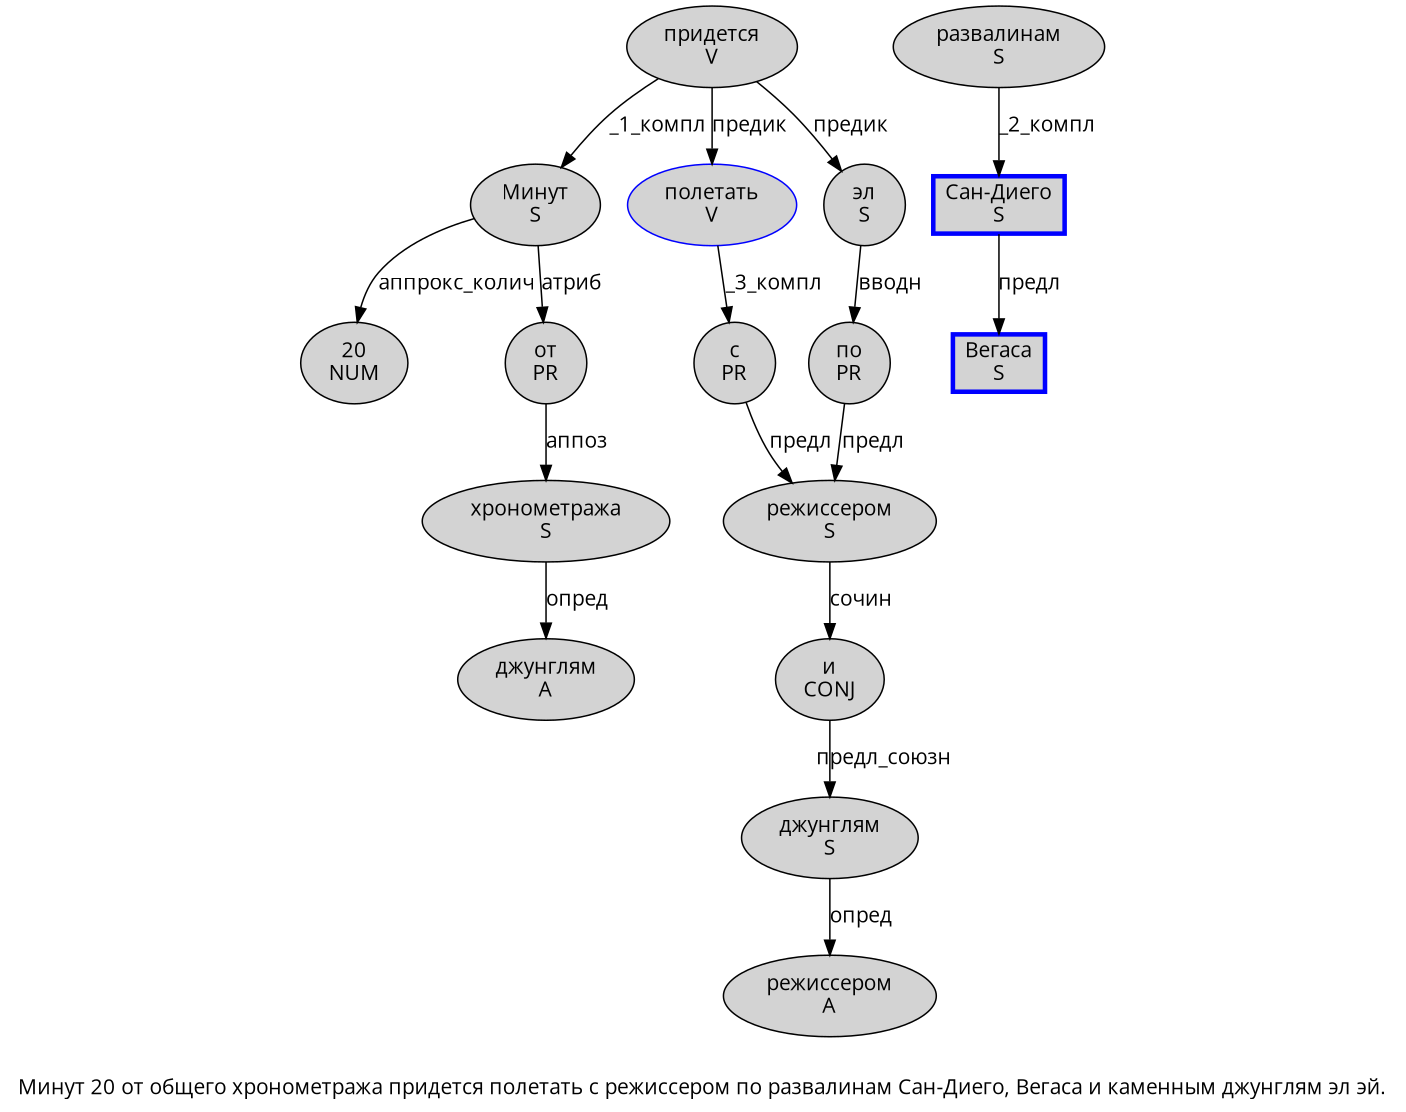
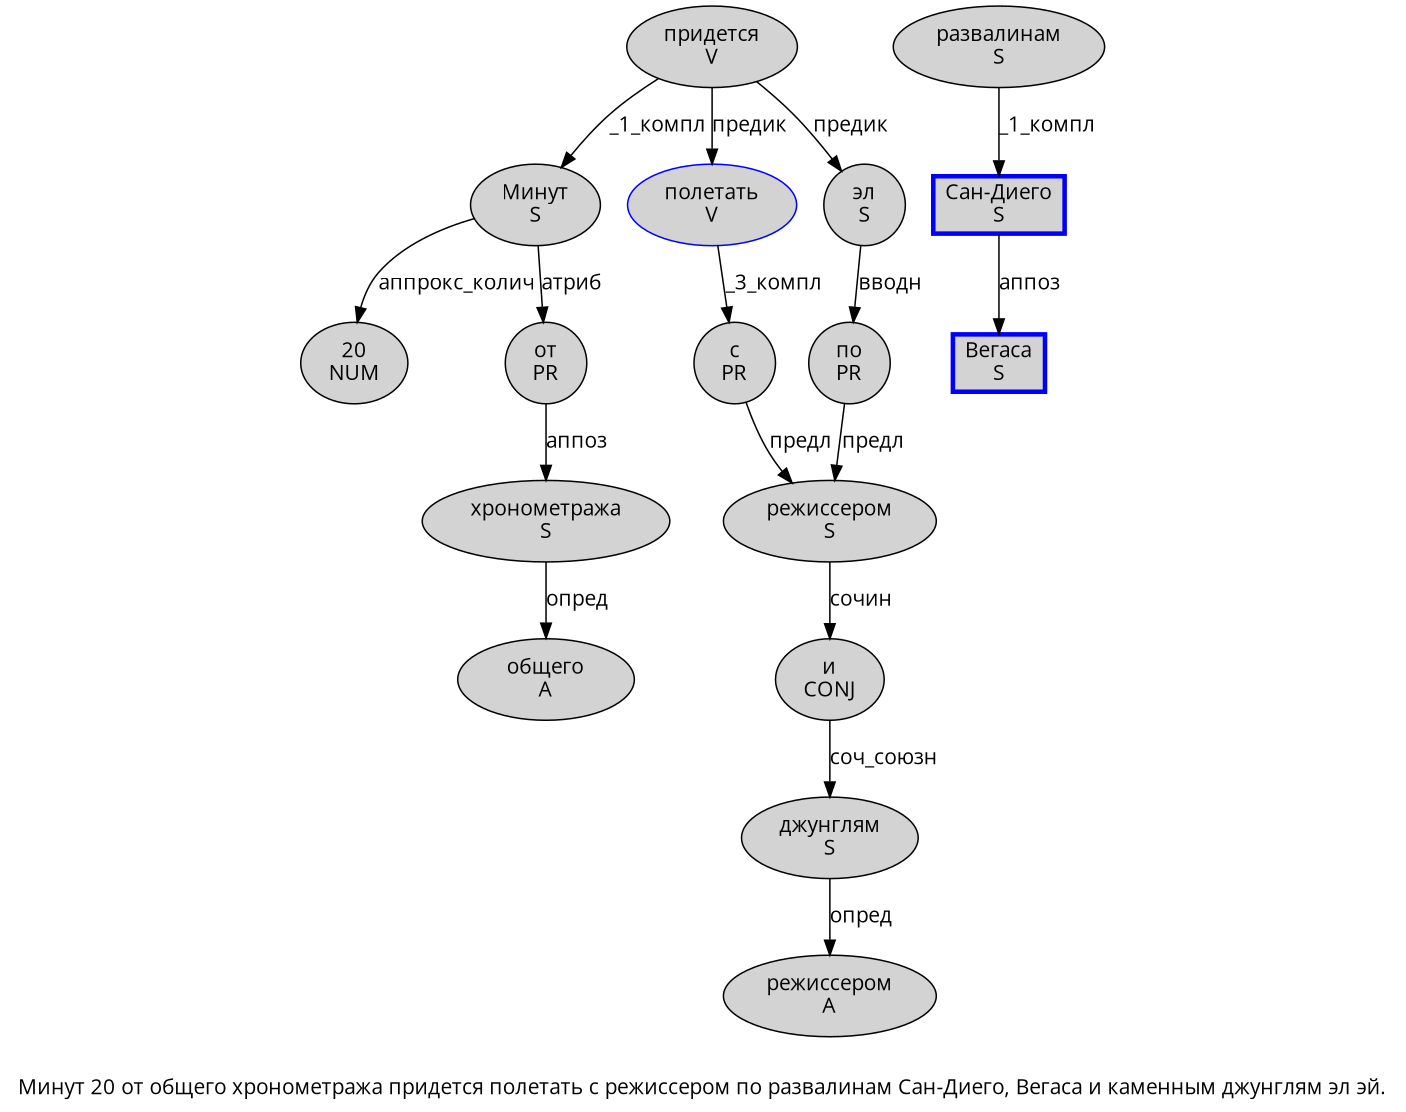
(1047, 126) -> (1047, 126)
(1030, 284) -> (1030, 284)
(546, 680) -> (546, 680)
(884, 759) -> (884, 759)
